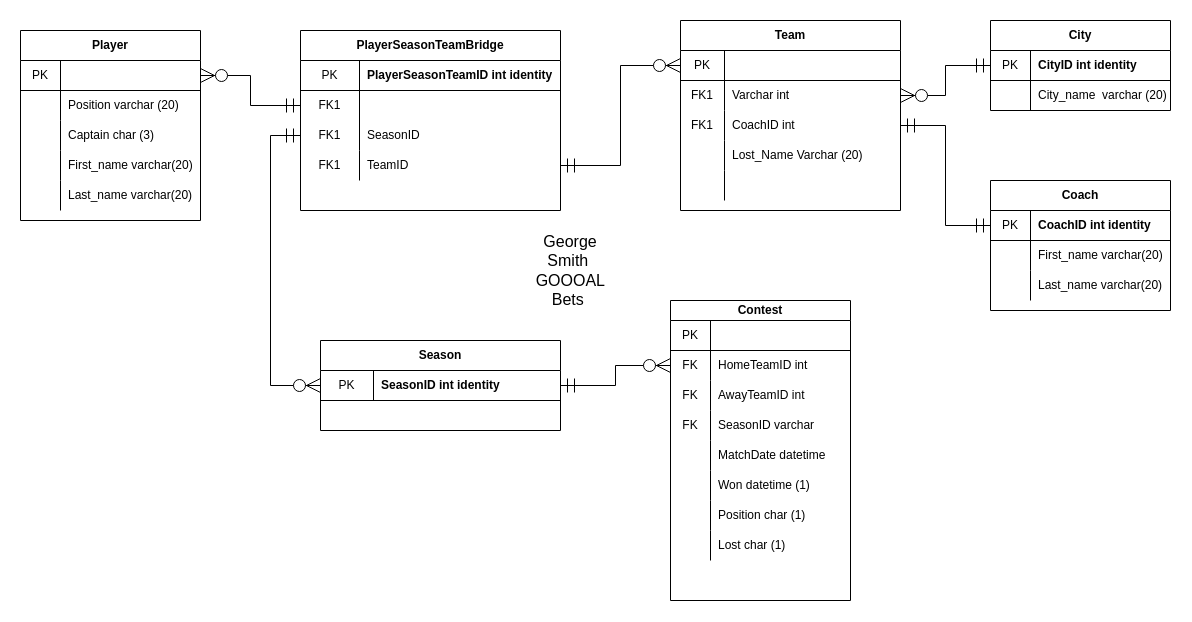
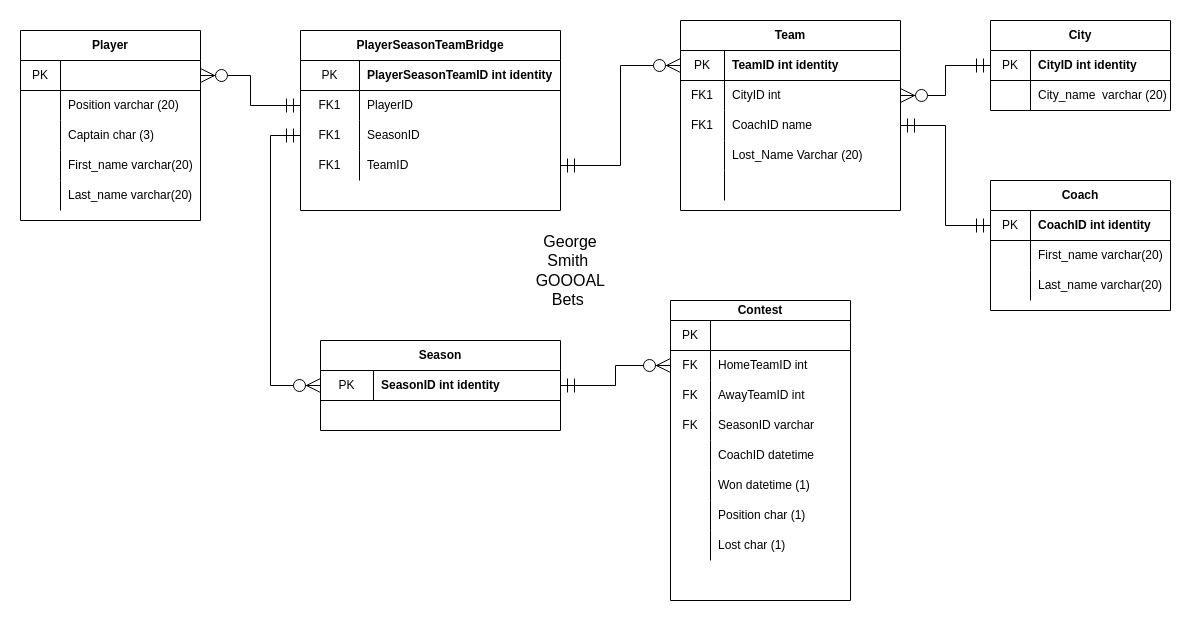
none -> (813, 66)
(766, 96) -> (761, 96)
none -> (460, 106)
(766, 126) -> (771, 126)
(776, 456) -> (769, 456)
